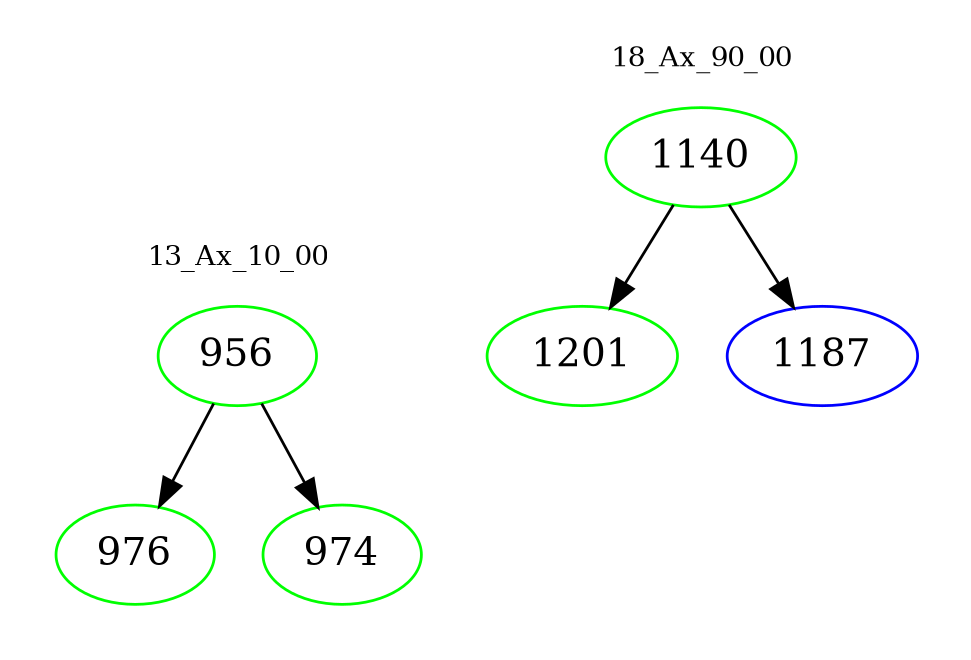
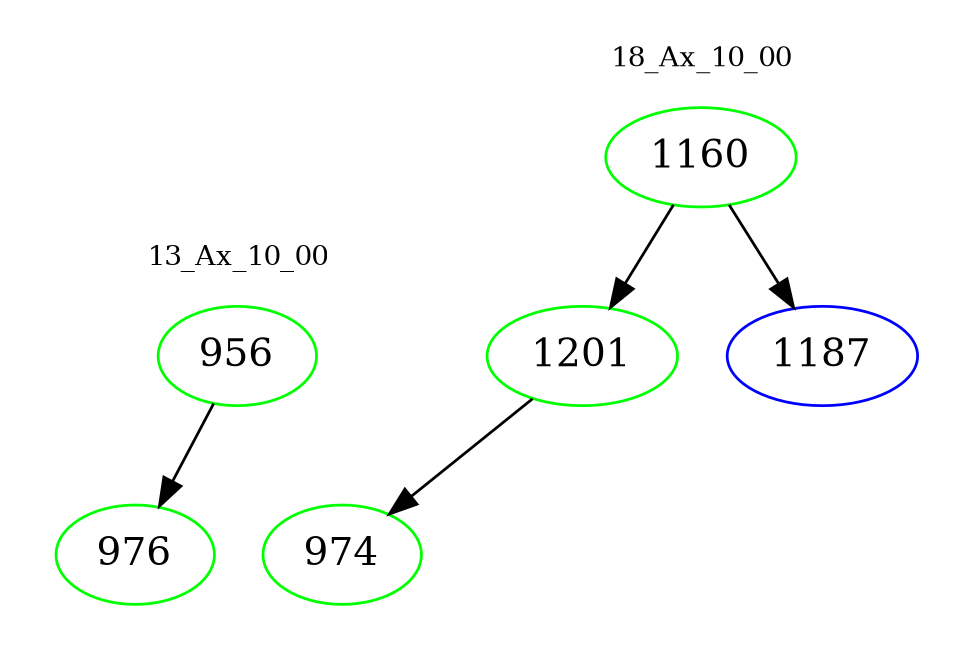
(702, 59) -> (702, 59)
(701, 157) -> (701, 157)
(283, 443) -> (472, 448)
